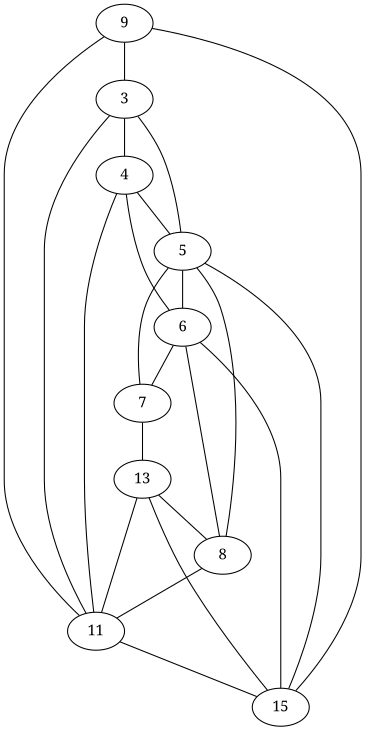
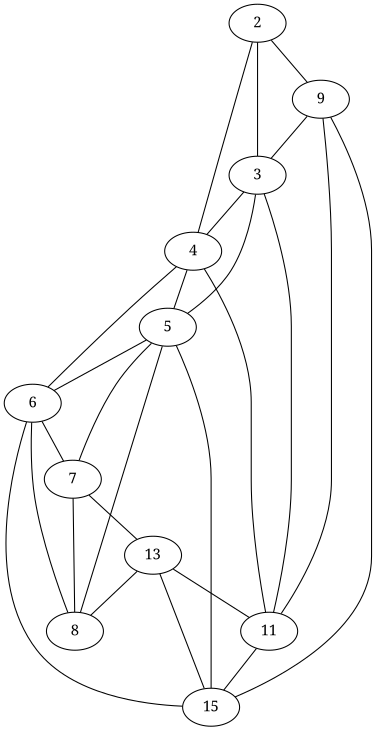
none -> (258, 23)
(159, 593) -> (74, 555)
